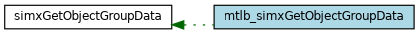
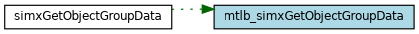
(199, 25) -> (187, 9)
